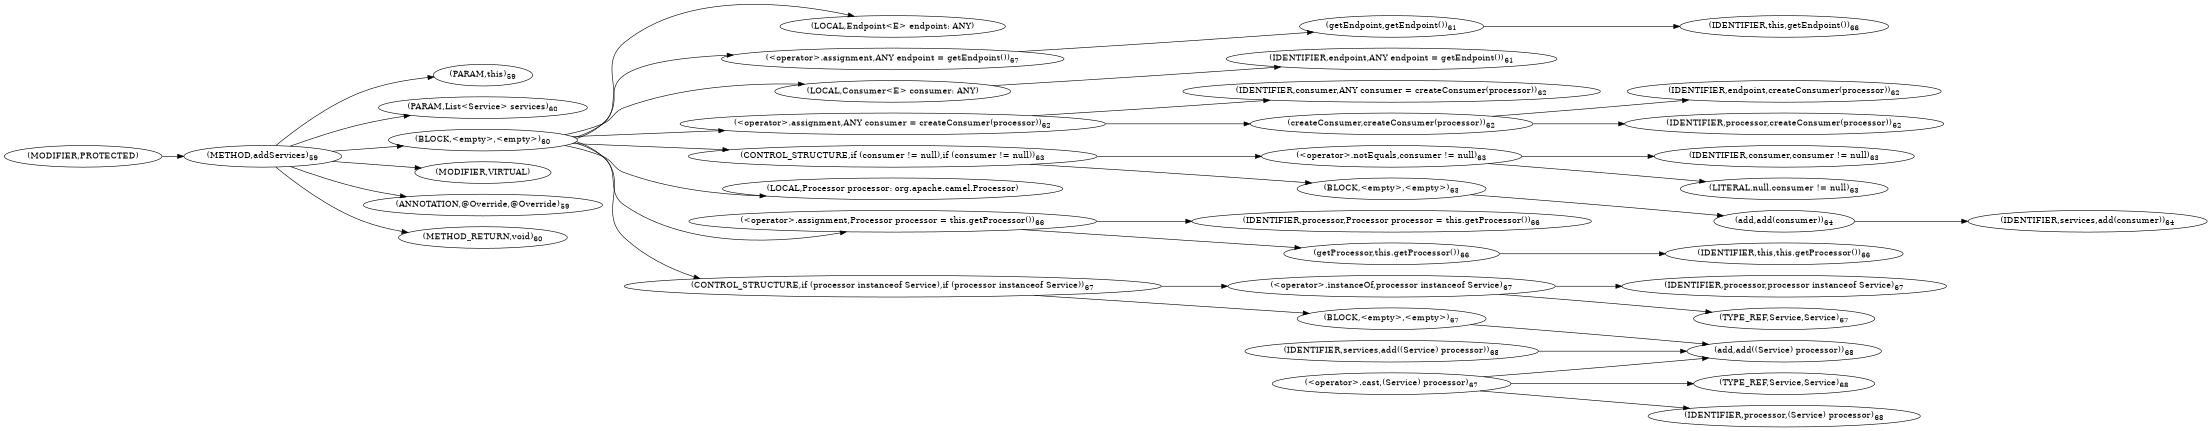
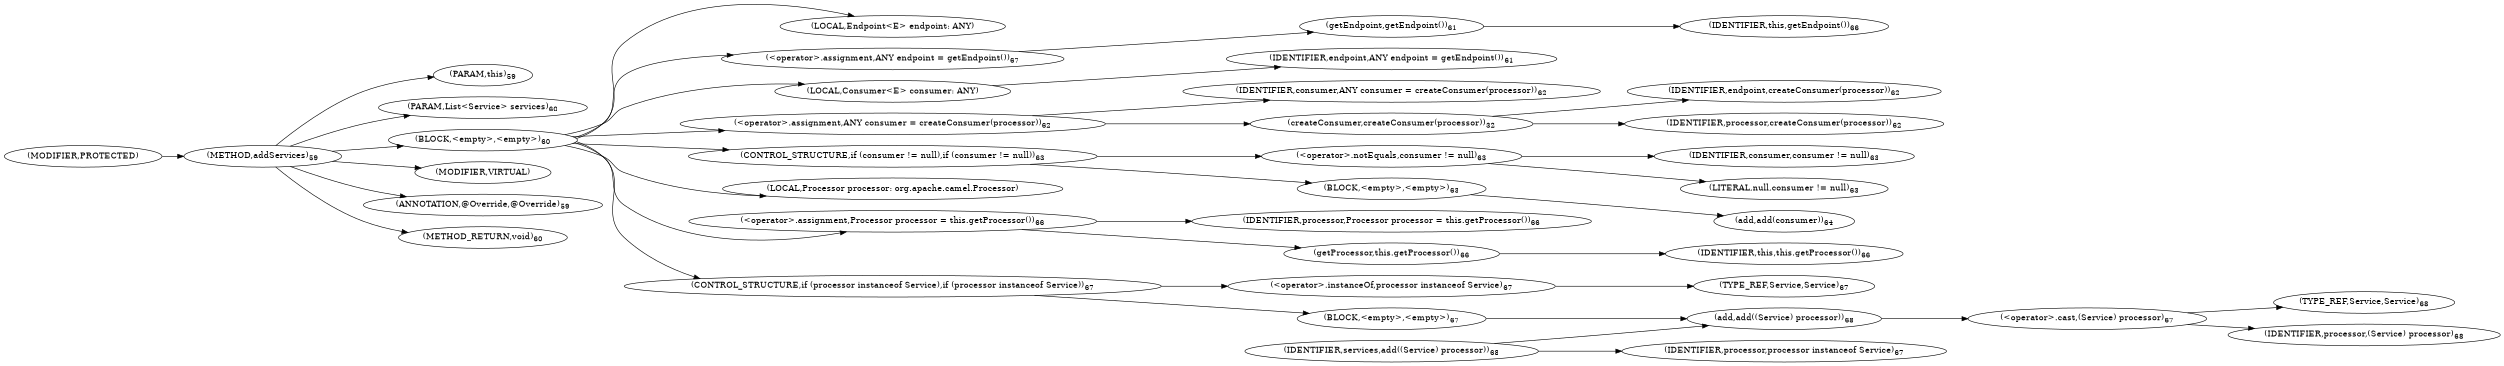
(1491, 123) -> (1491, 123)
(2088, 221) -> none
(1586, 286) -> (1577, 351)
(1593, 368) -> (1922, 319)
